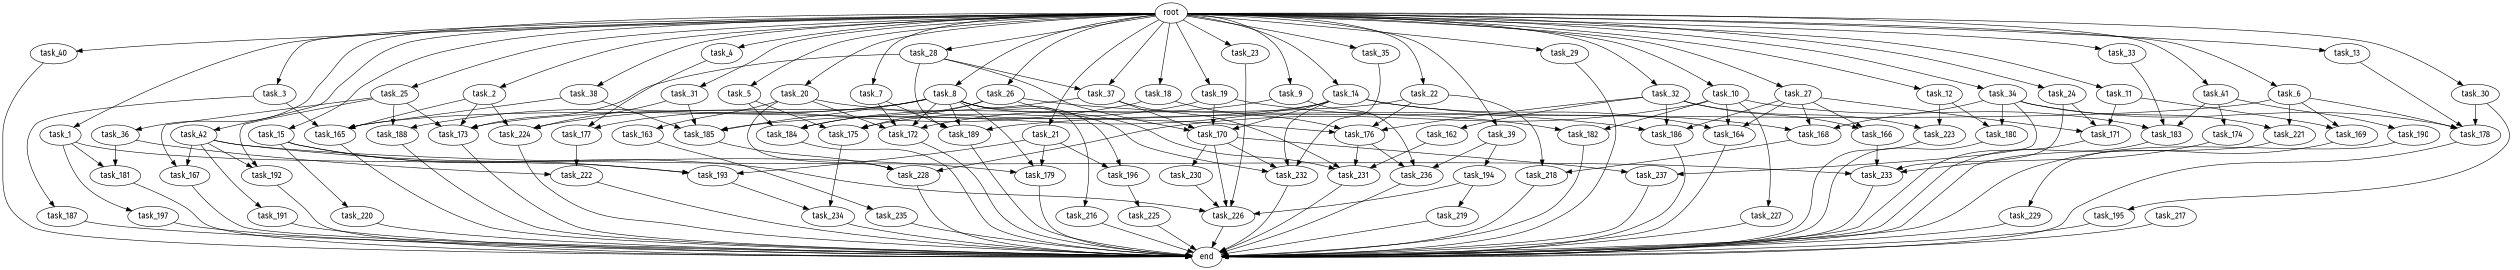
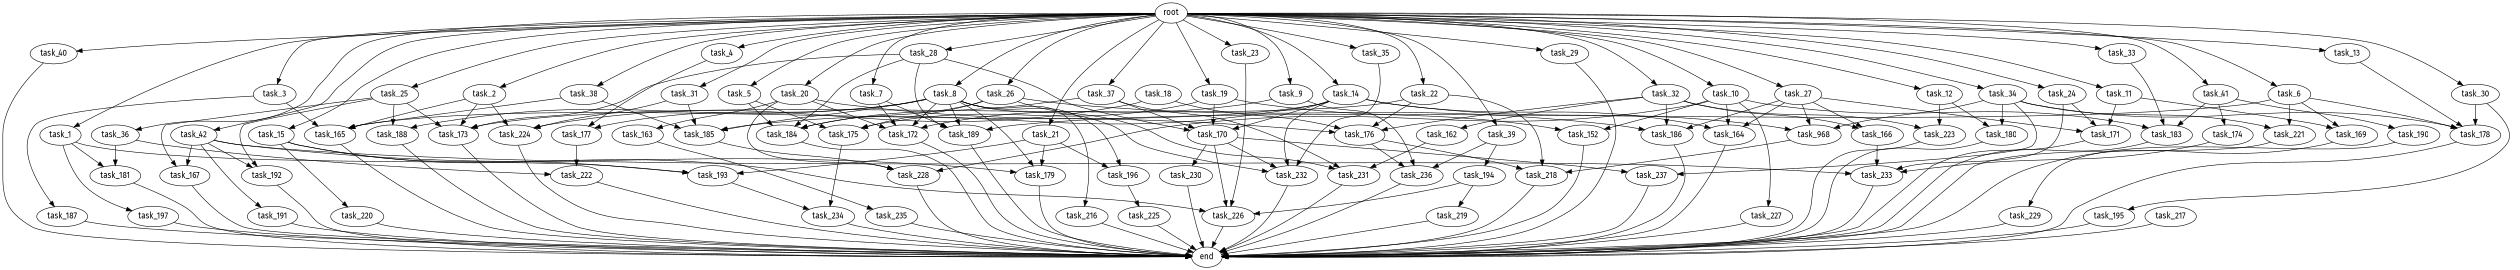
(1165, 51) -> none
(1010, 73) -> (847, 83)
(1583, 135) -> (1583, 135)
(1814, 135) -> (1814, 135)
(1357, 153) -> (1439, 151)
(1205, 194) -> (1194, 214)
